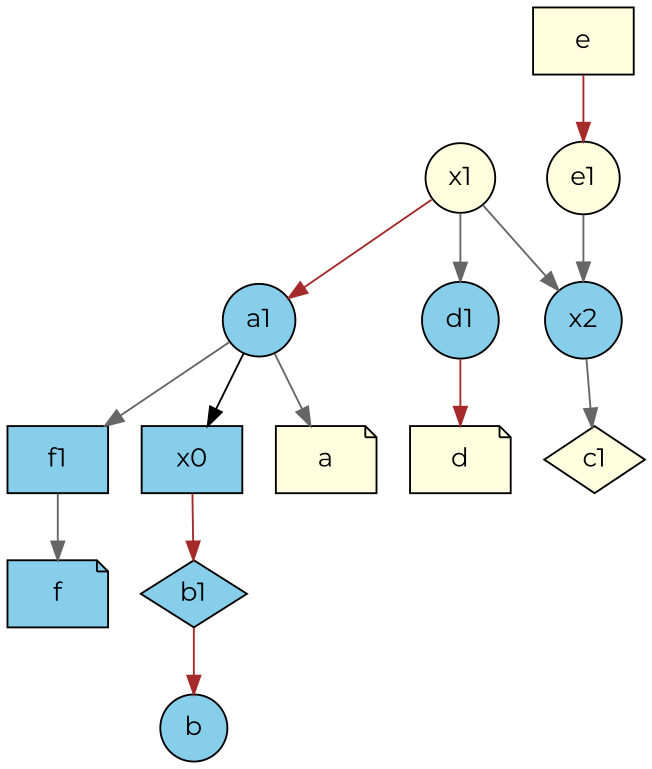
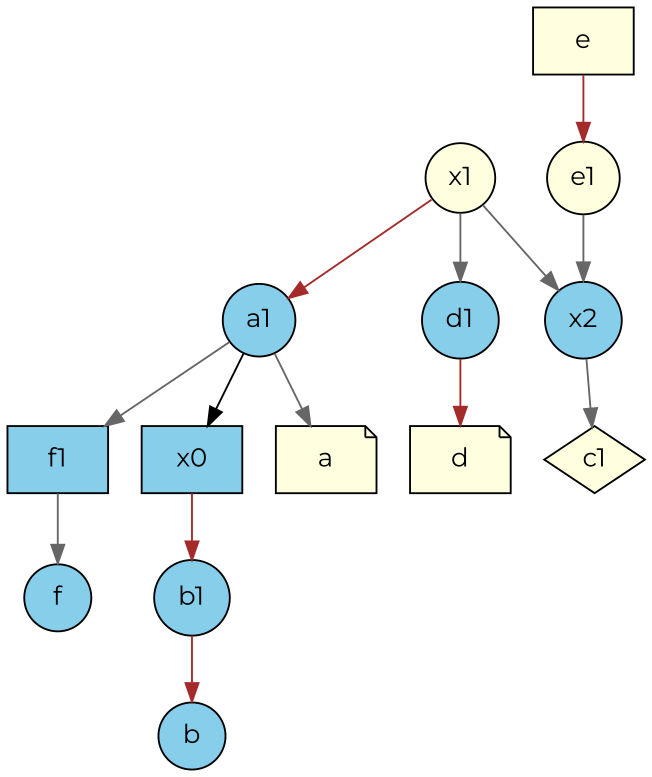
(58, 594) -> (58, 598)
(194, 594) -> (192, 598)
